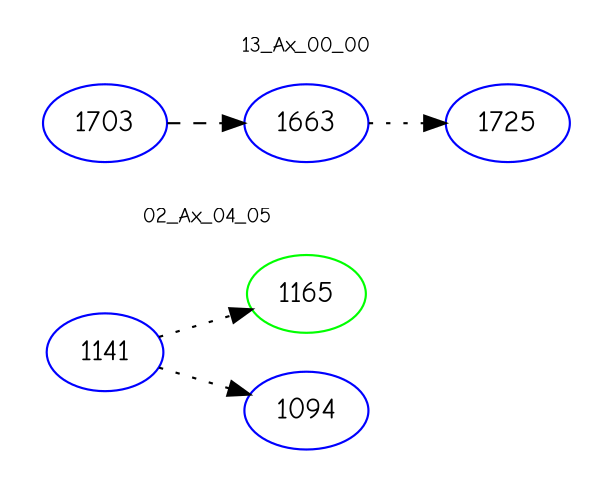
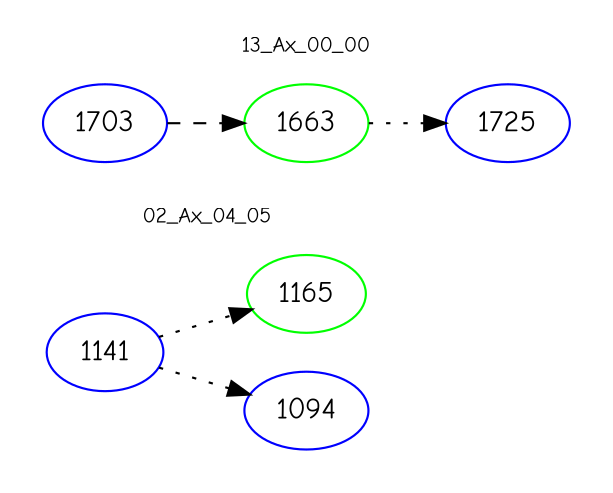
(306, 123) -> (306, 123)
